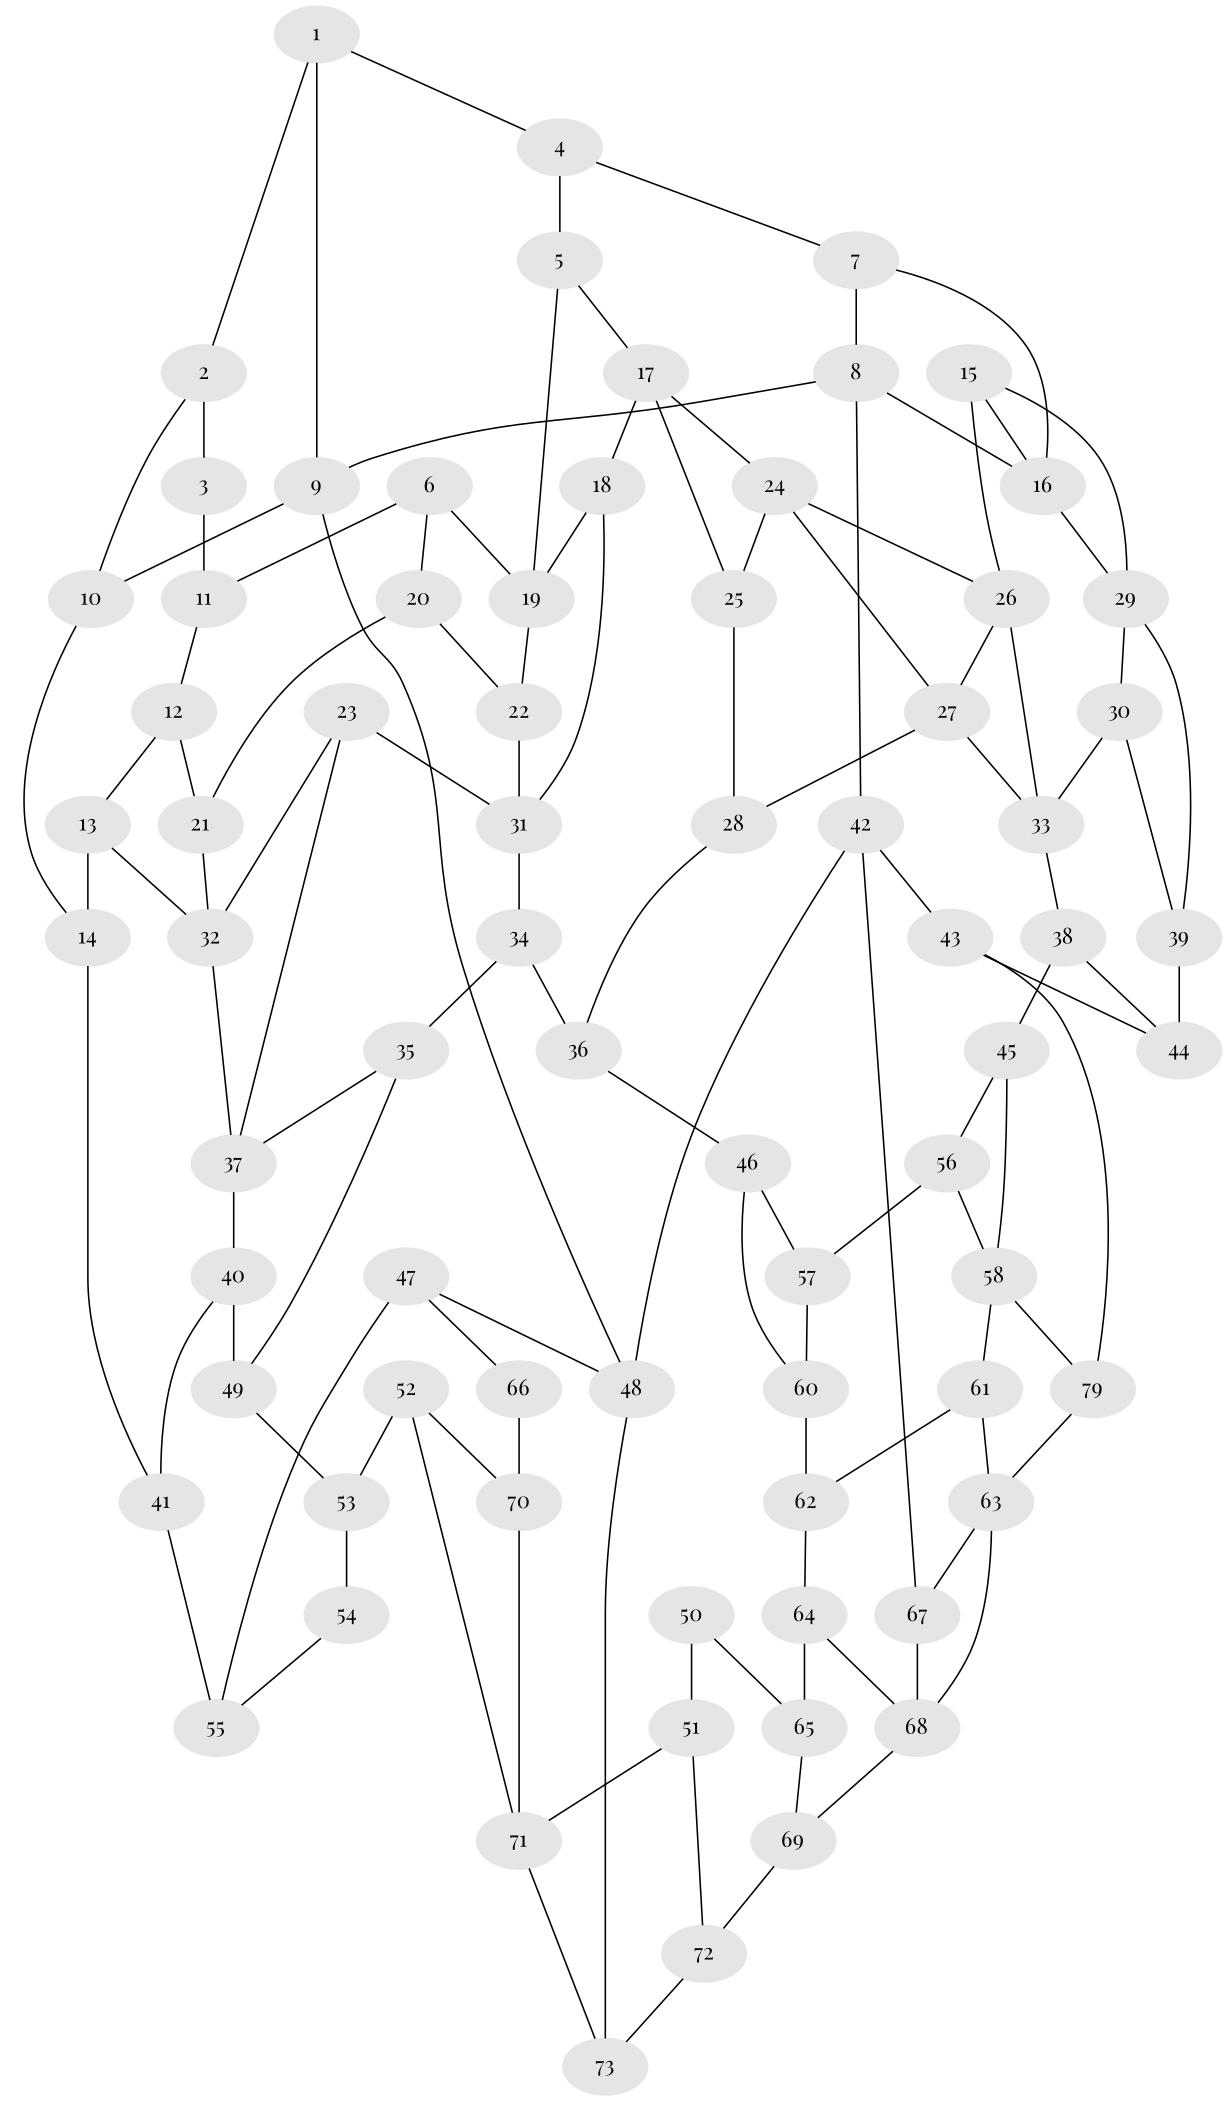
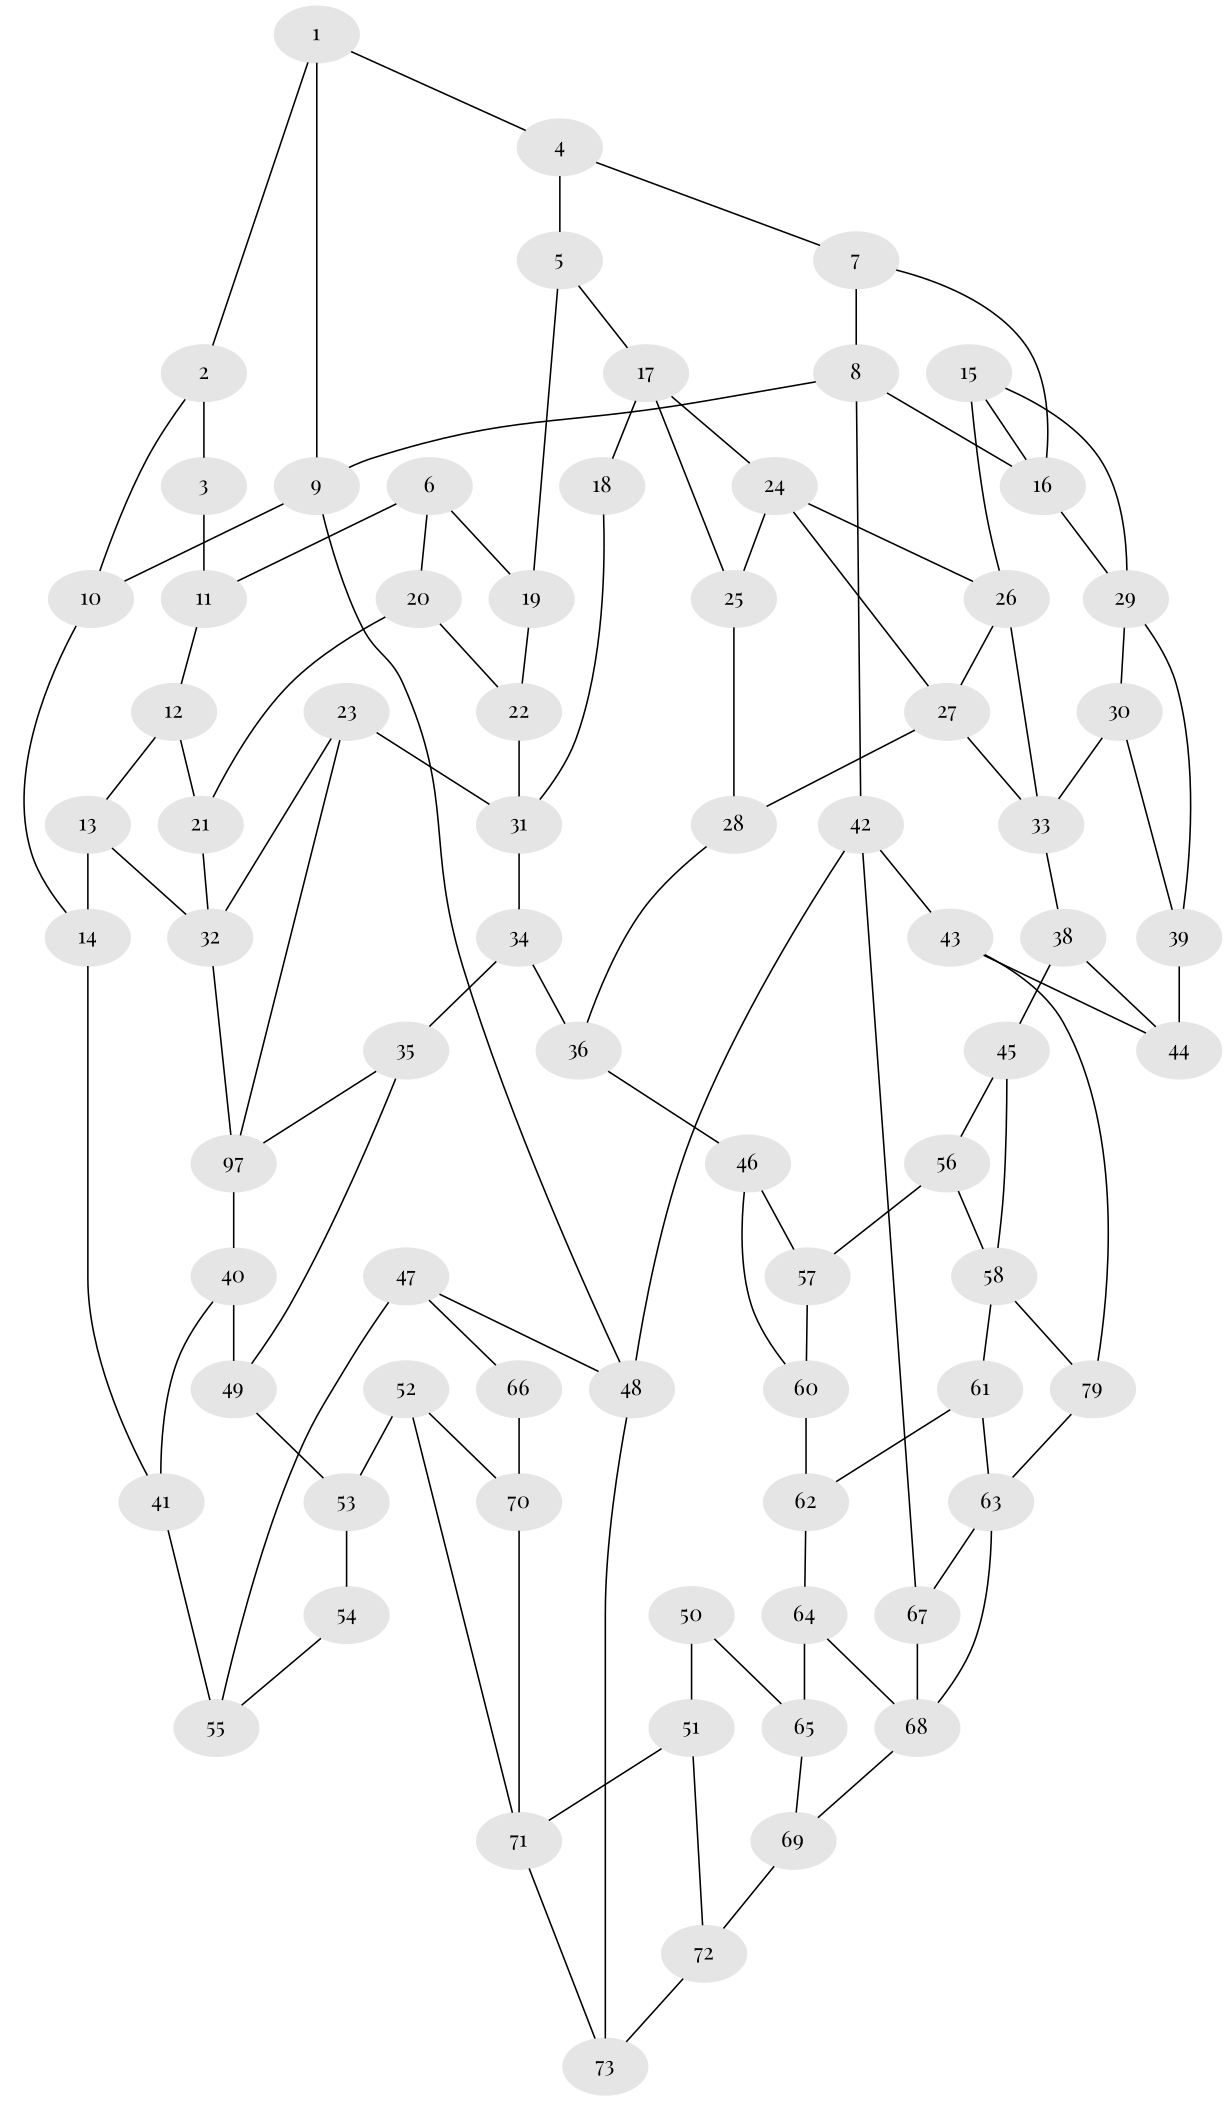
(567, 543) -> none
(234, 1163) -> (234, 1163)
